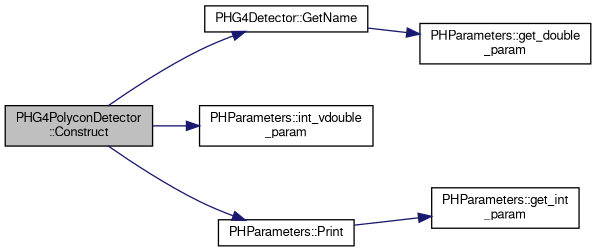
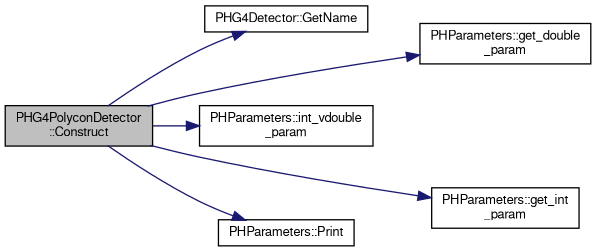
(387, 30) -> (276, 78)
(386, 221) -> (284, 174)
